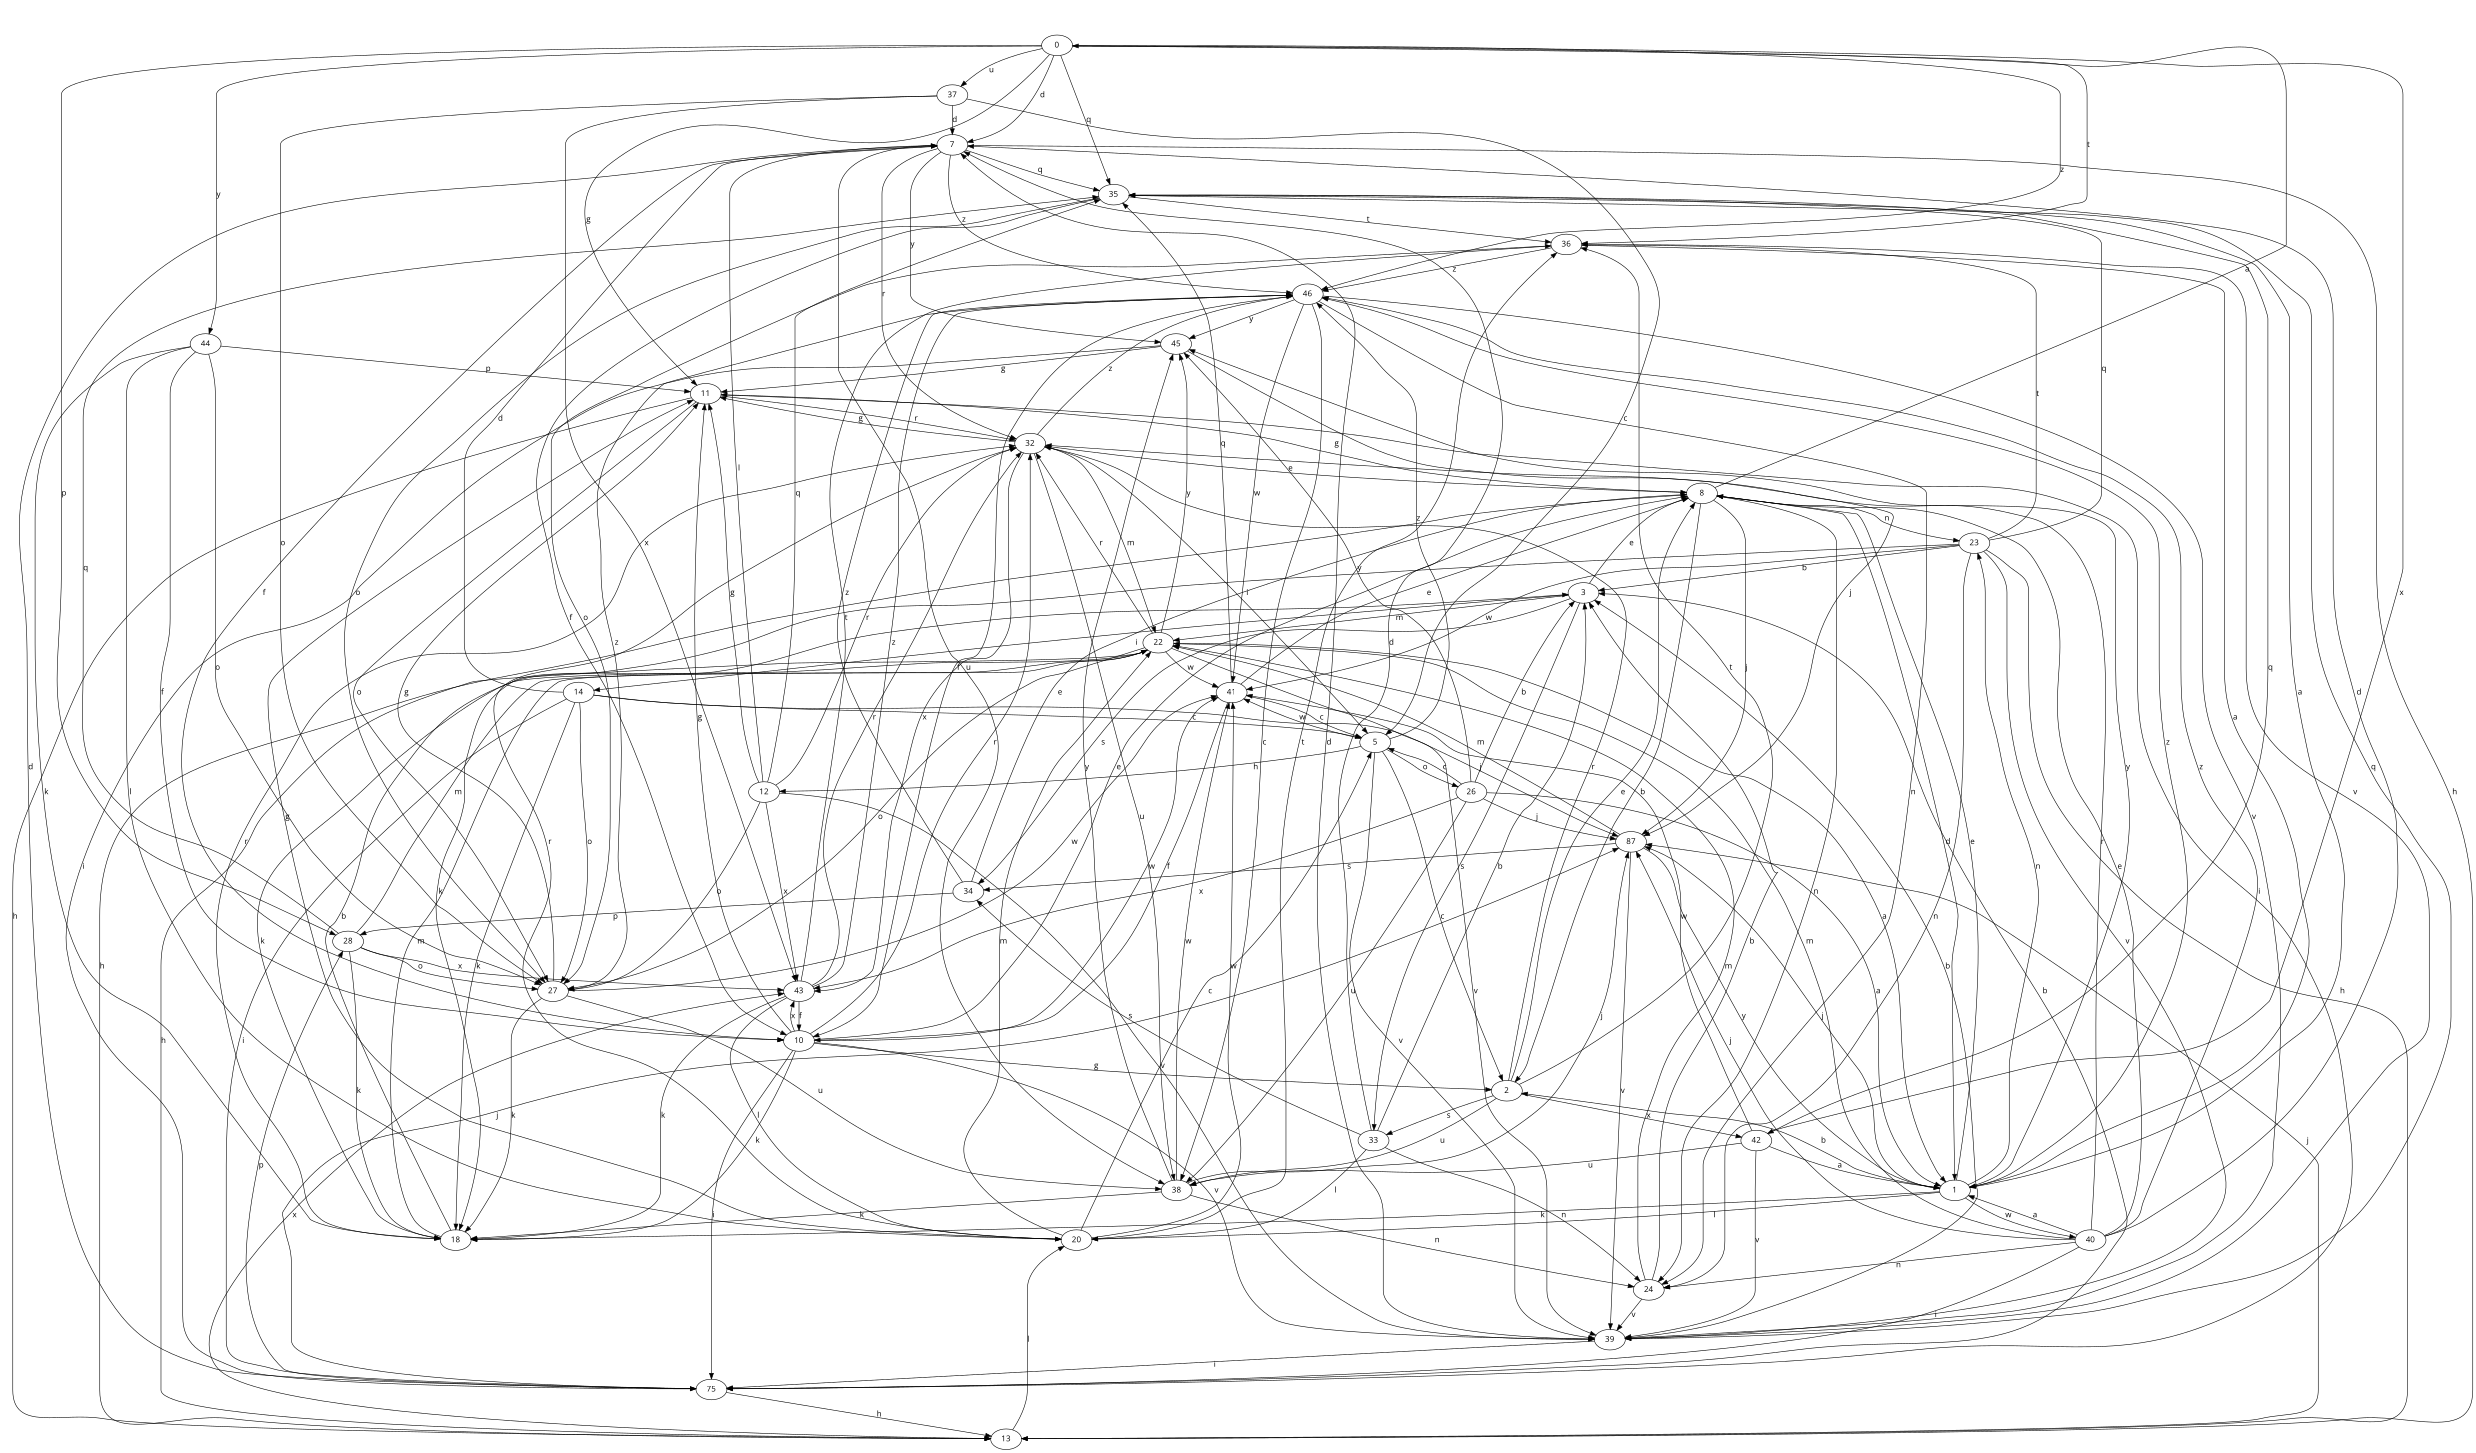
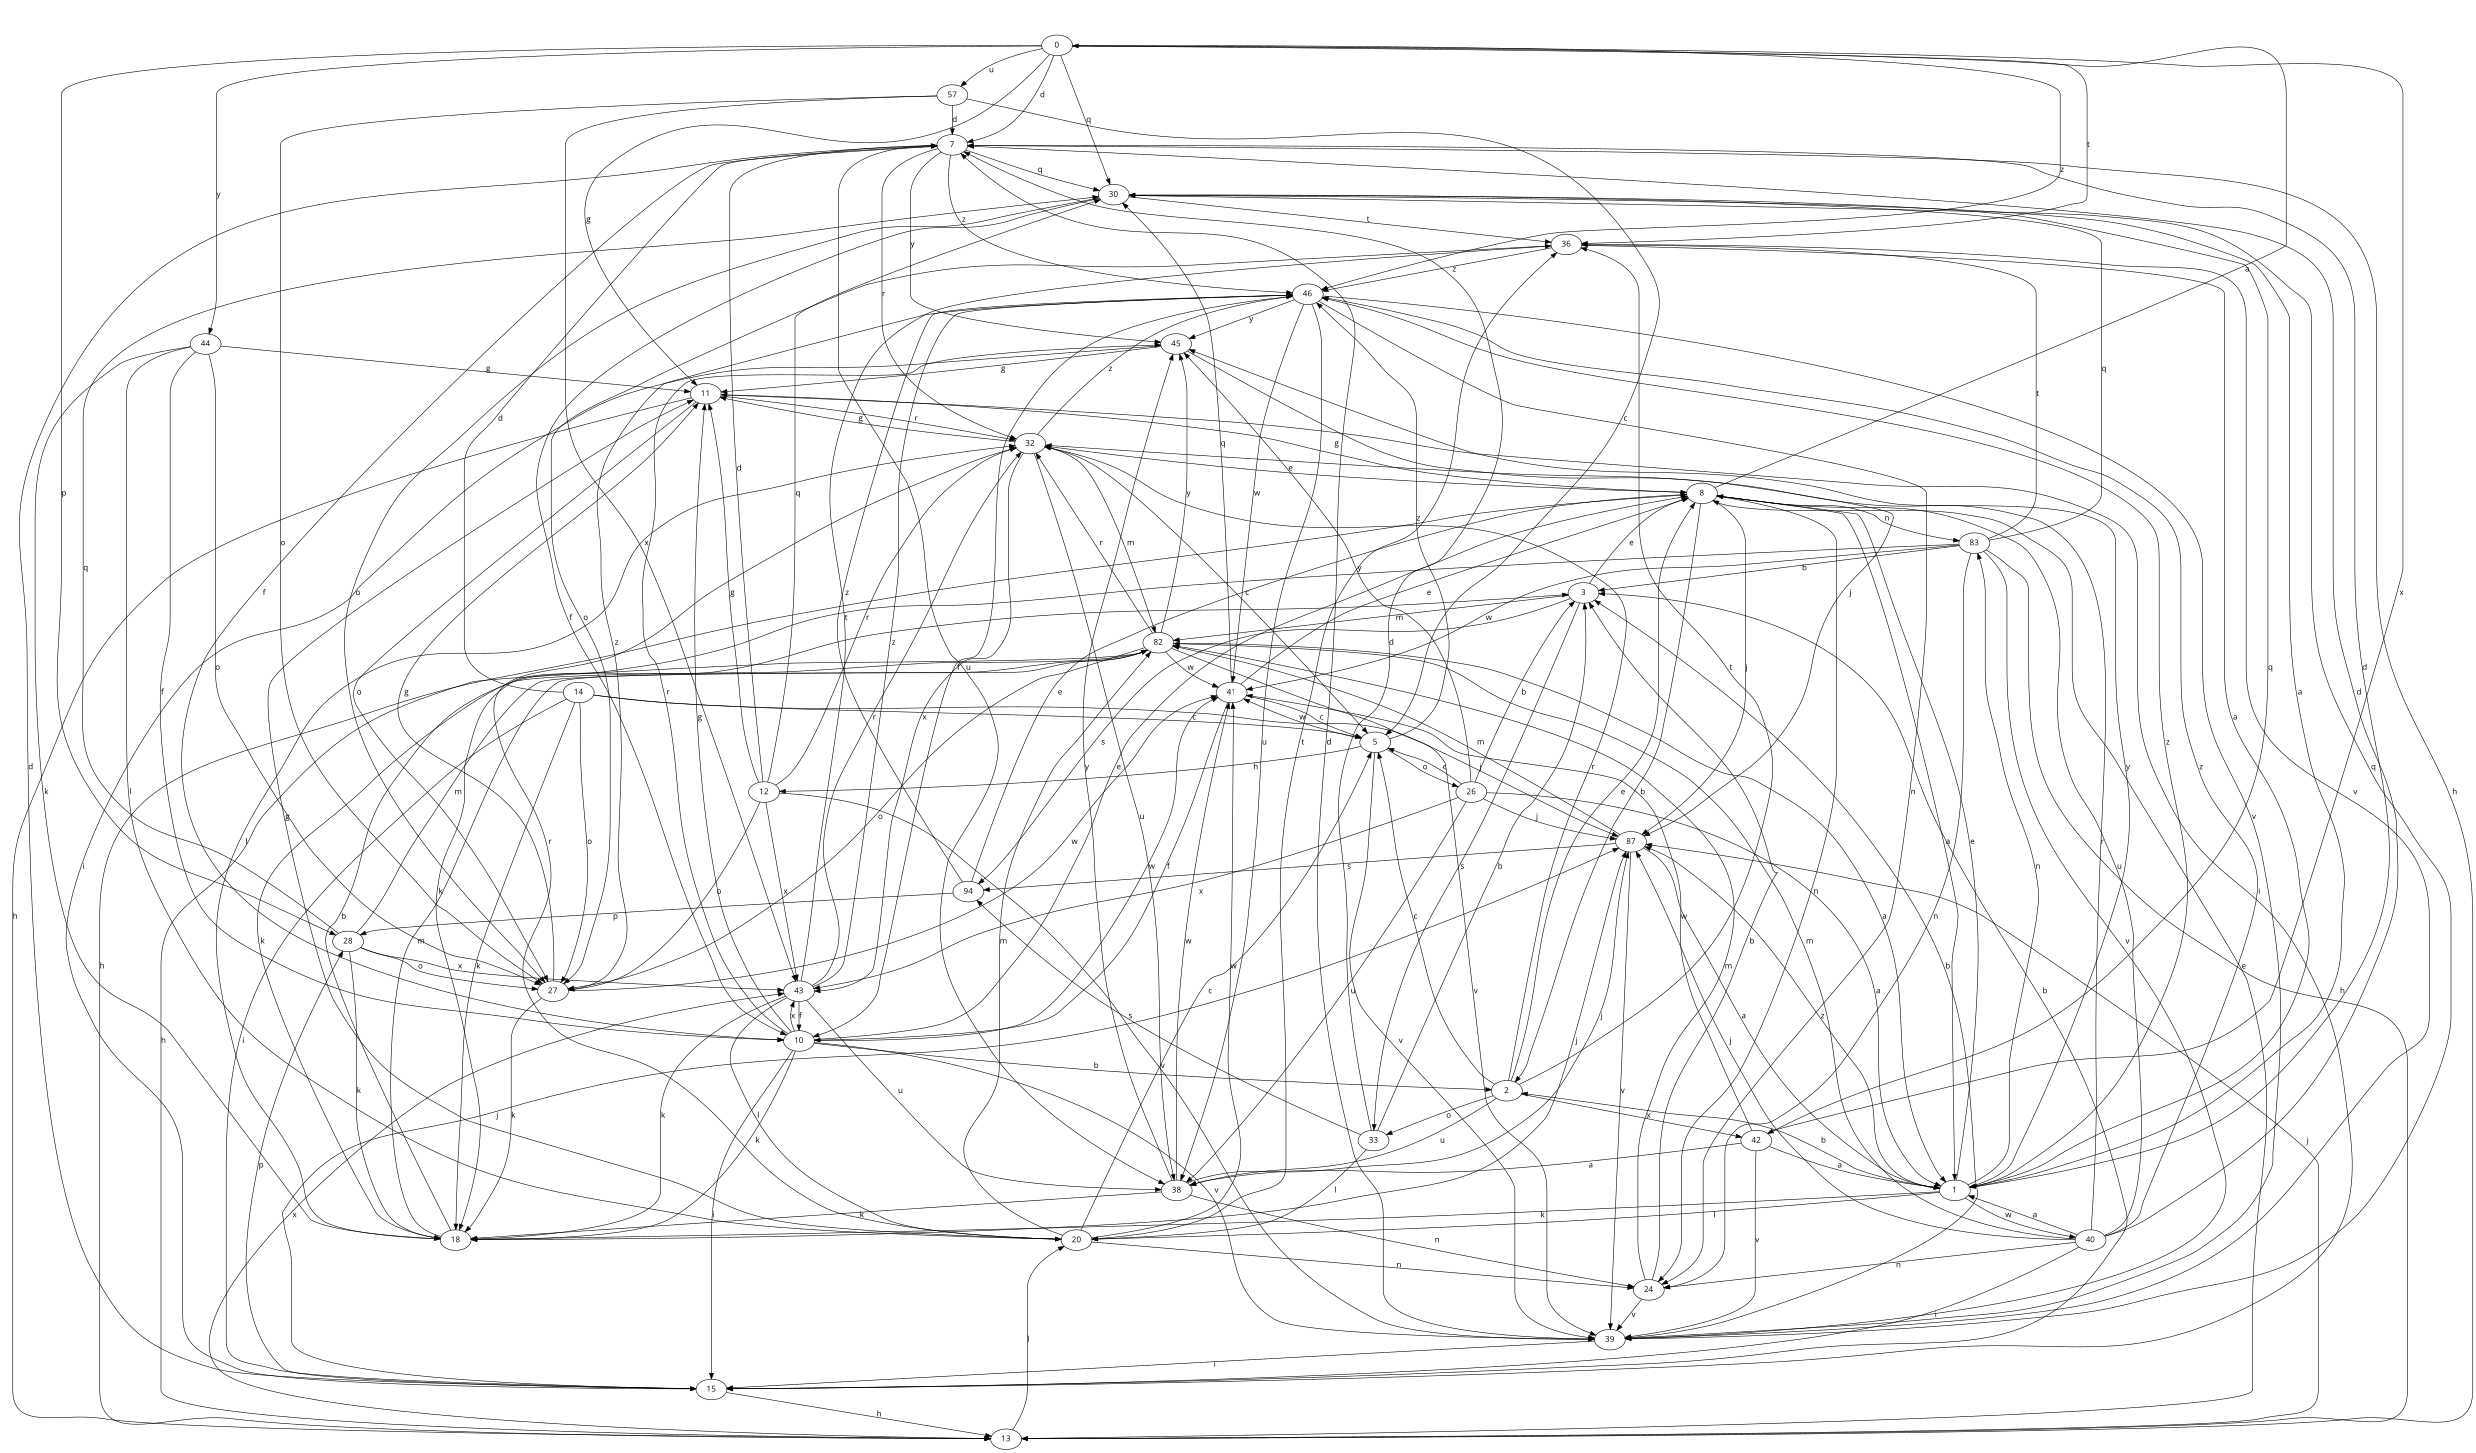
(952, 95) -> (952, 95)
(1114, 195) -> (1114, 195)
none -> (2254, 211)
(488, 369) -> (488, 369)
(739, 468) -> (739, 468)
(1974, 543) -> (1974, 543)
(1247, 593) -> (1247, 593)
(1083, 638) -> none
(1158, 643) -> (1158, 643)
(1264, 742) -> (1264, 742)
(970, 765) -> (655, 486)
(247, 842) -> (247, 842)
(1948, 842) -> (1948, 842)
(2120, 867) -> (2120, 867)
(968, 892) -> (968, 892)
(1439, 914) -> (1414, 922)
(1744, 1016) -> (1744, 1016)
(1823, 1016) -> (1823, 1016)
(1096, 1066) -> (1096, 1066)
(1449, 1116) -> (1449, 1116)
(852, 1124) -> (951, 1155)
(1591, 1165) -> (1591, 1165)
(1519, 1196) -> (1360, 1265)
none -> (1156, 1221)
none -> (2252, 1387)
(711, 1389) -> (711, 1389)
